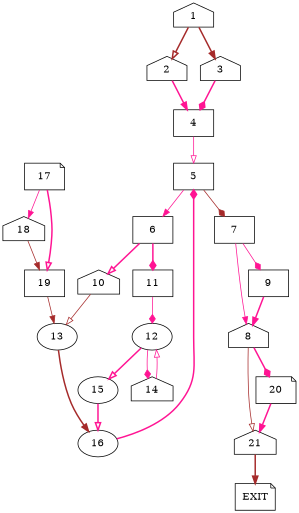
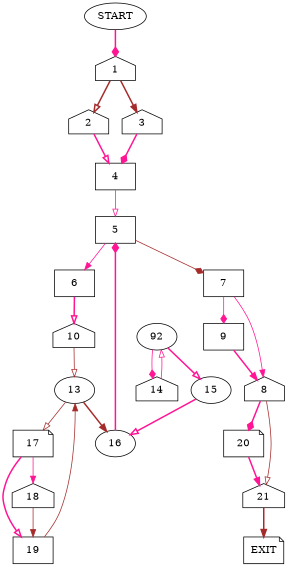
none -> (115, 16)
(178, 92) -> (100, 145)
(153, 283) -> none
(152, 337) -> (157, 337)
none -> (57, 413)
